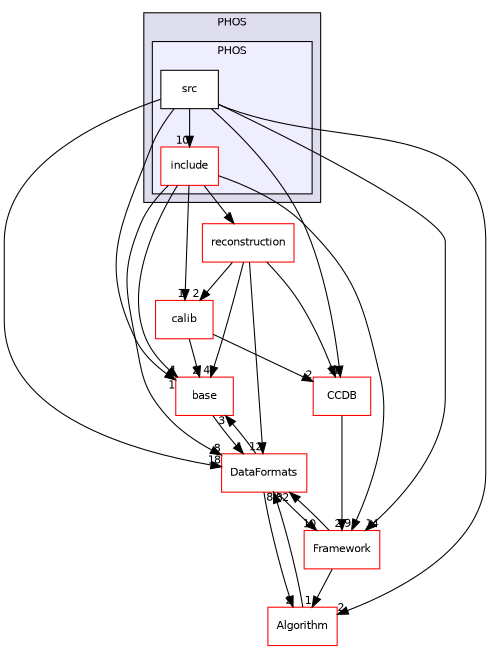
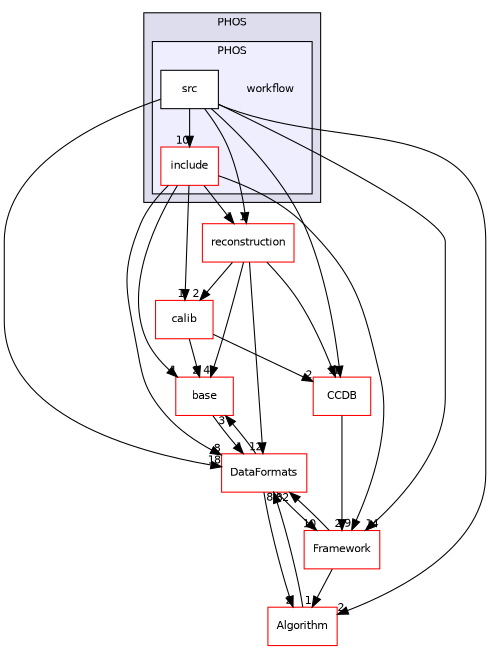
none -> (271, 89)
(118, 243) -> (232, 158)
